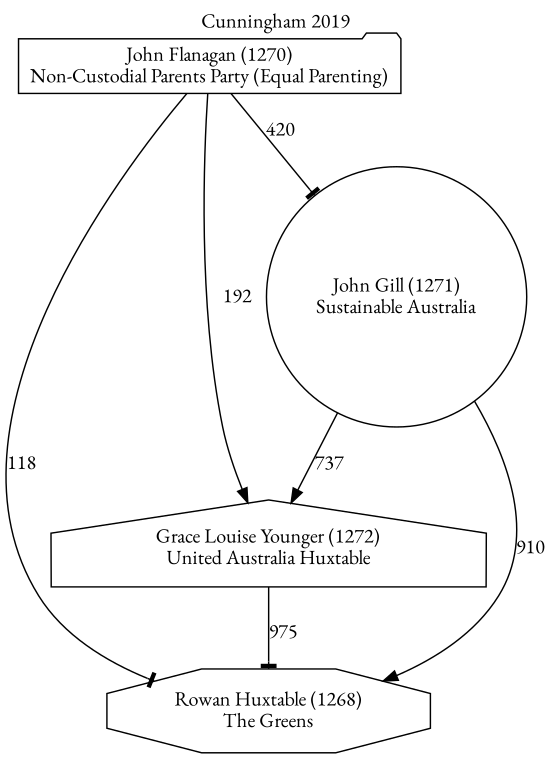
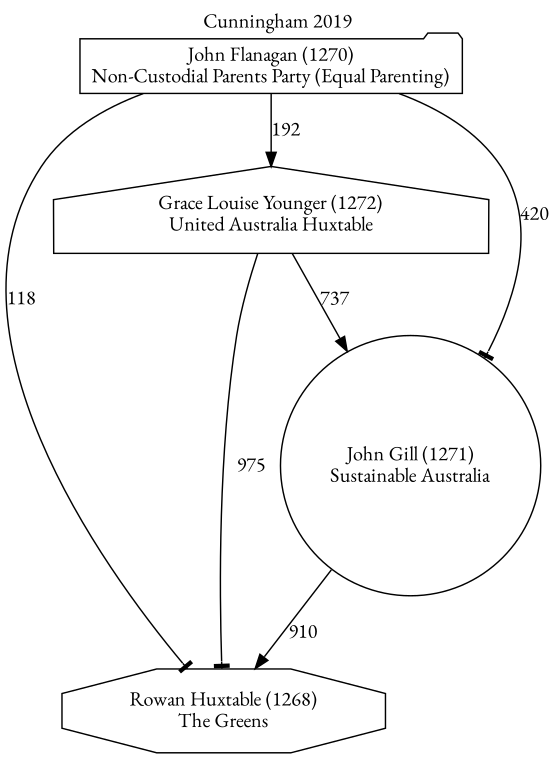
(318, 452) -> (316, 296)
